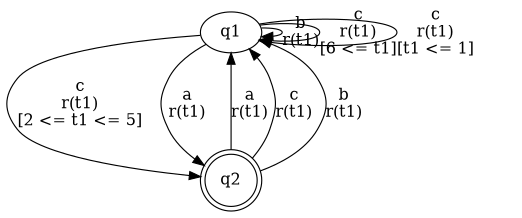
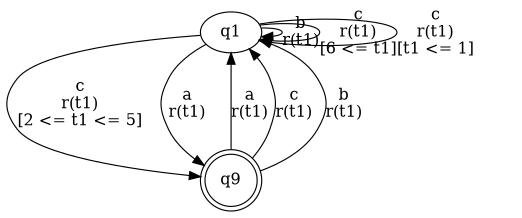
(231, 180) -> (231, 180)
